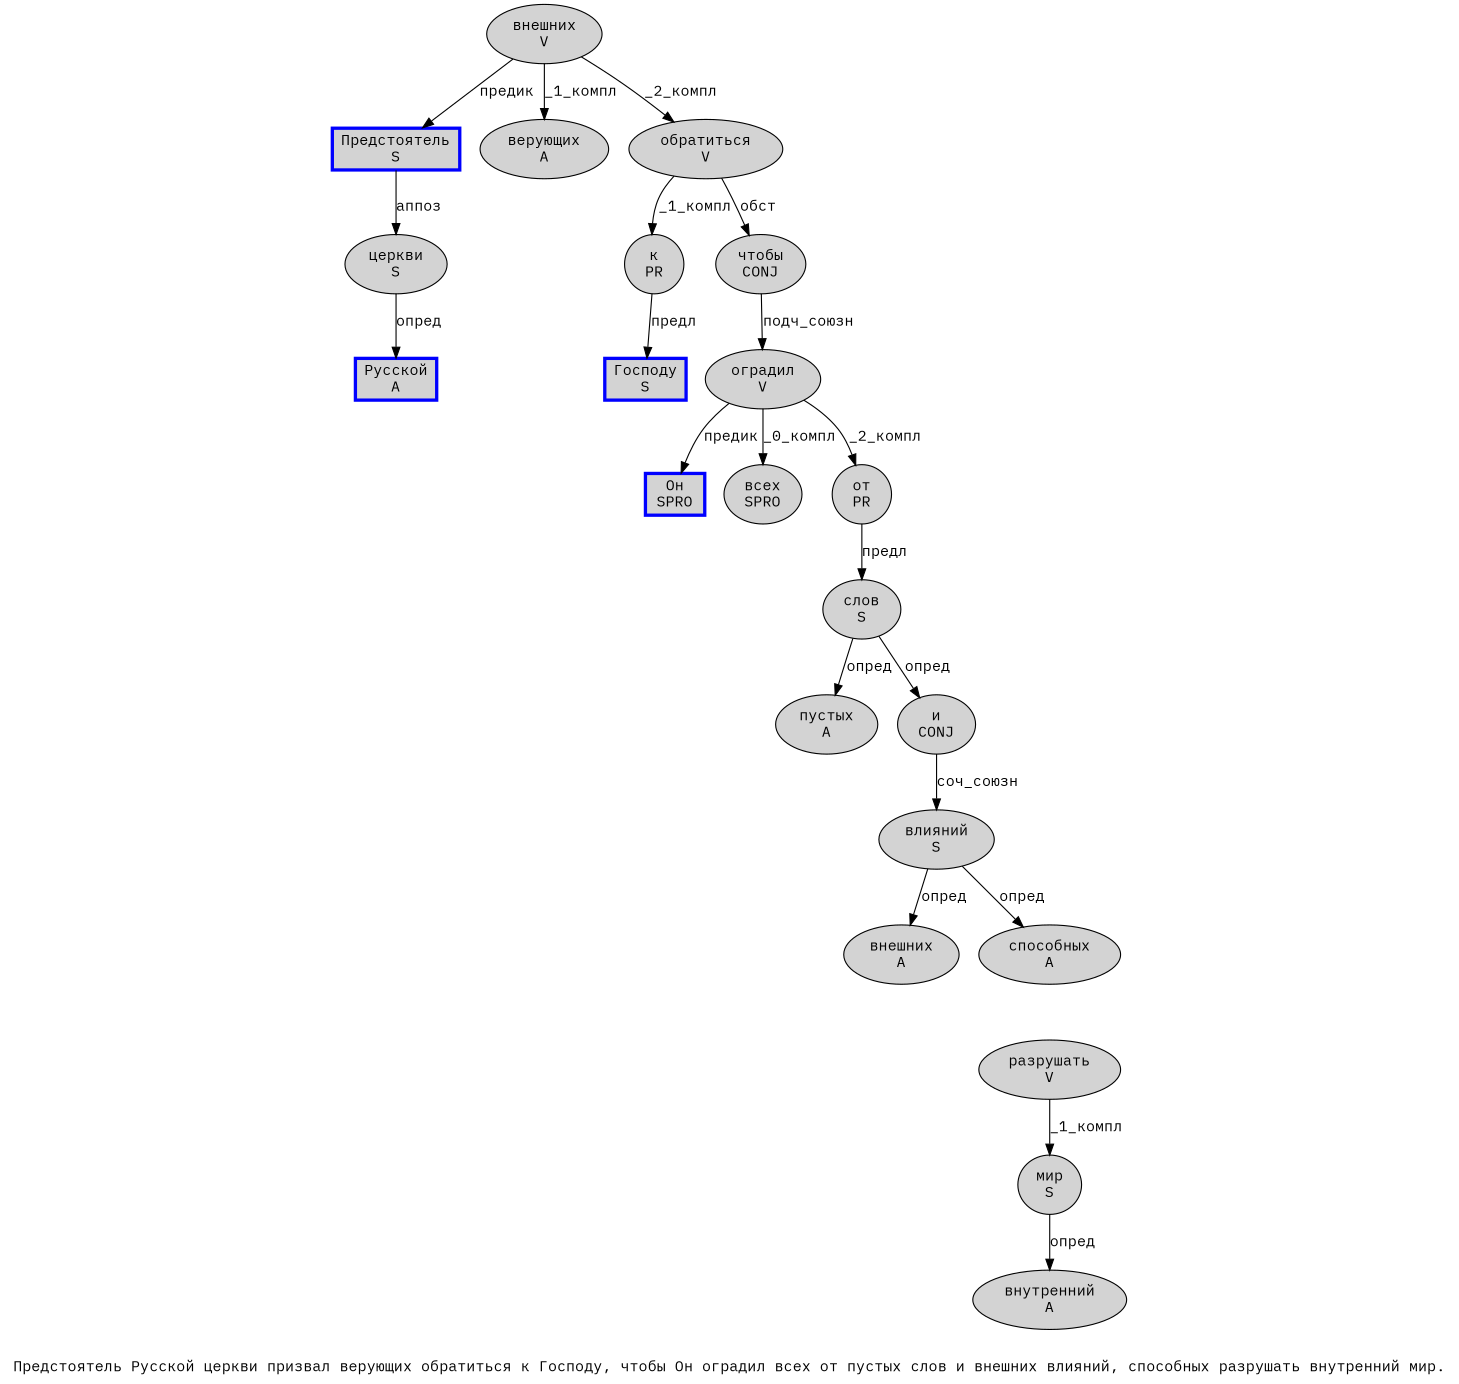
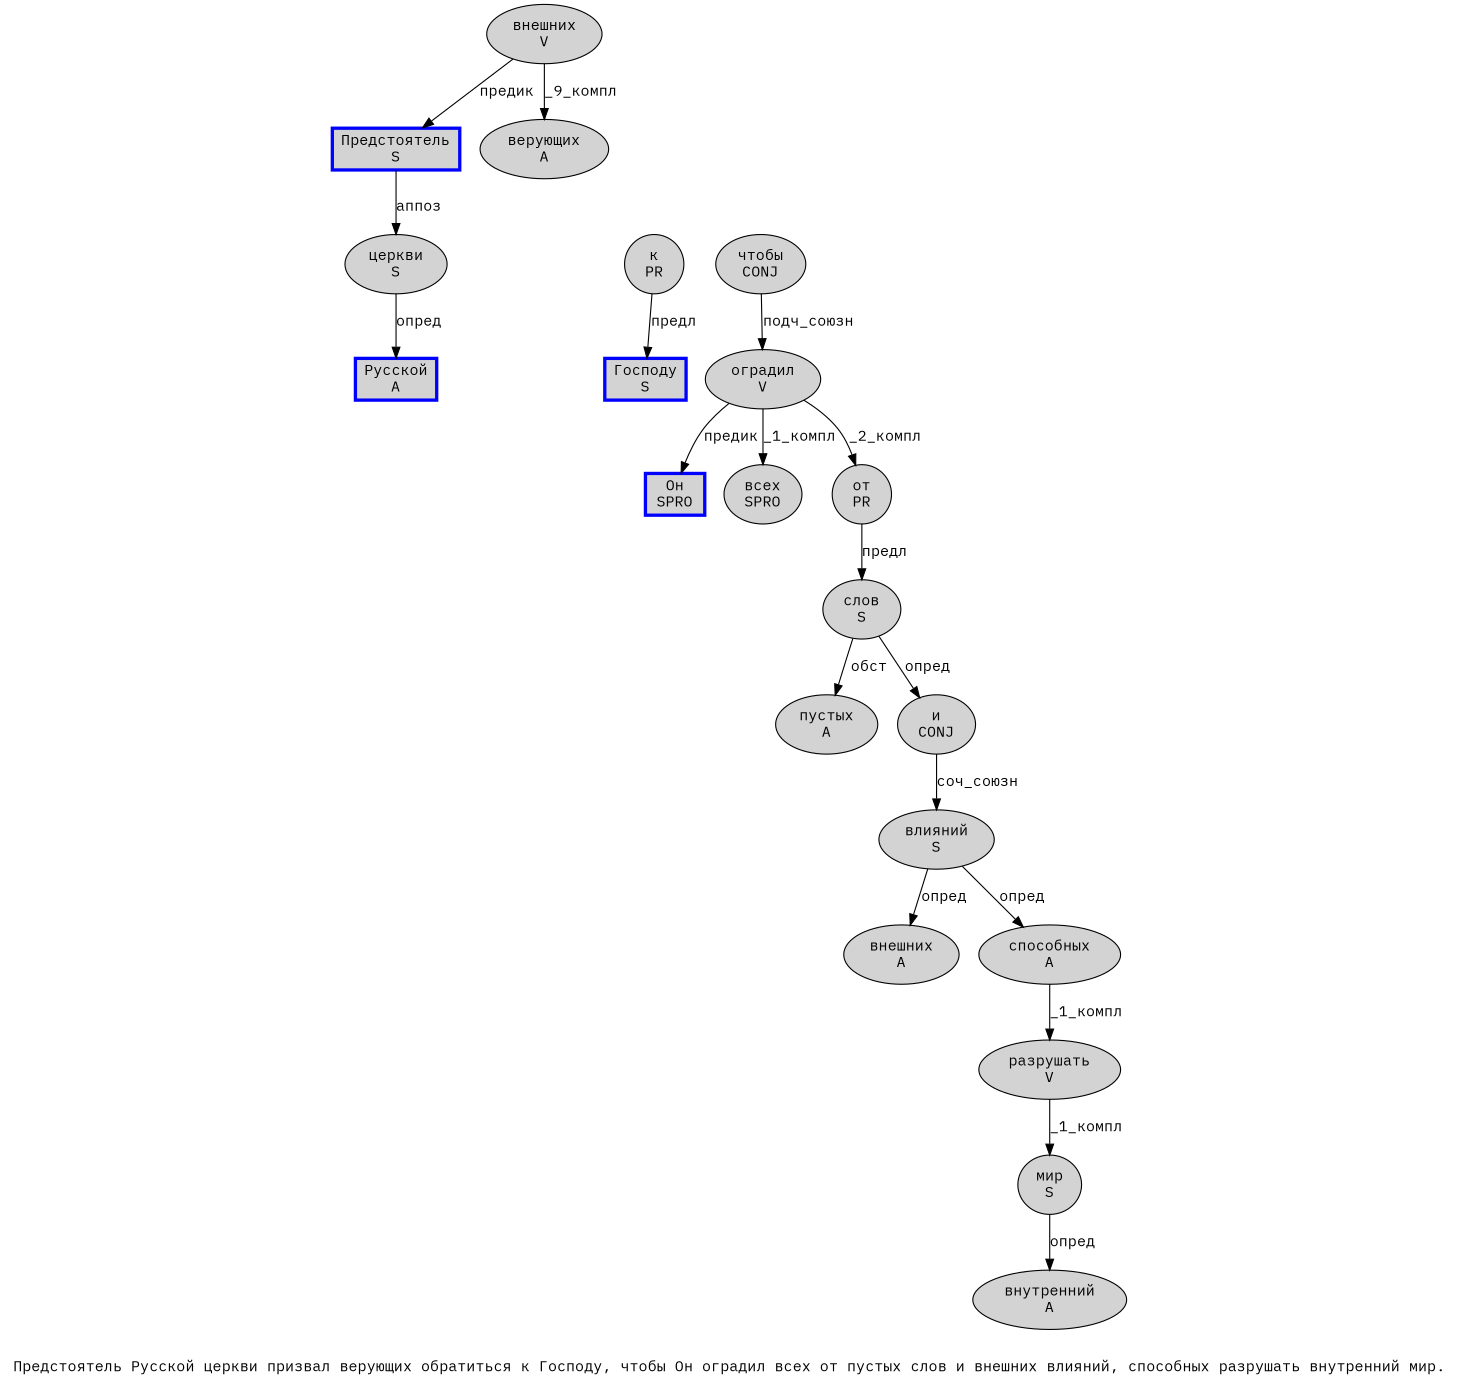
(581, 92) -> (581, 92)
(706, 149) -> none
(800, 437) -> (800, 437)
(870, 667) -> (870, 667)
none -> (1050, 1006)
